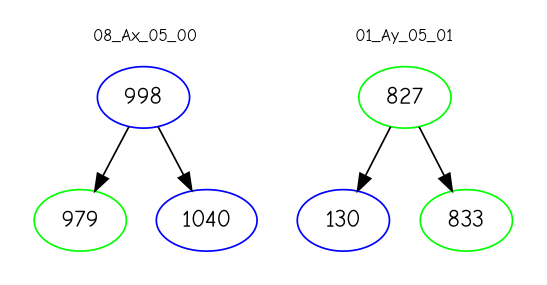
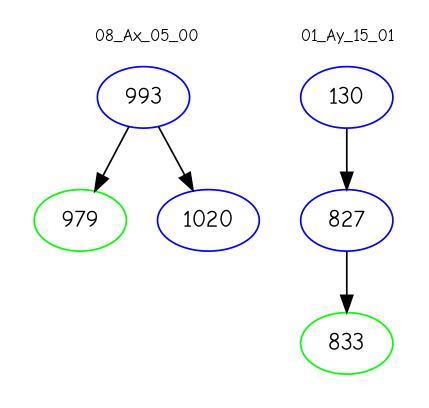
(405, 37) -> (348, 37)
(144, 97) -> (144, 97)
(405, 97) -> (347, 220)
(378, 151) -> (347, 150)
(207, 220) -> (208, 220)
